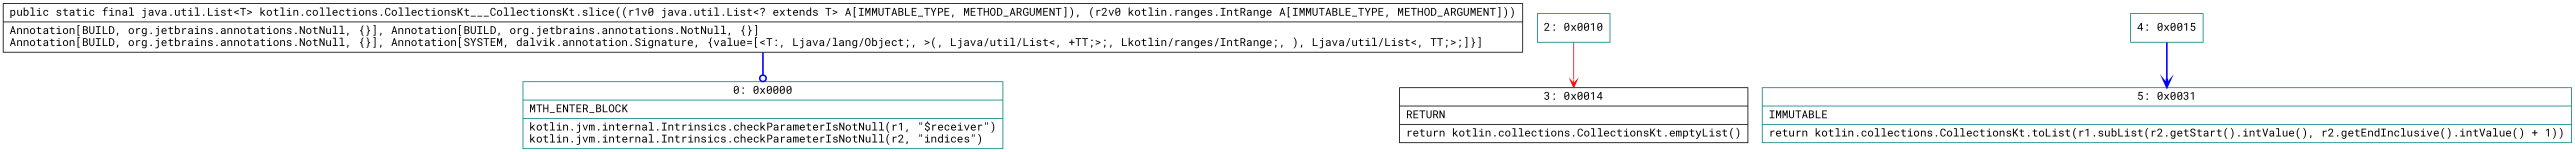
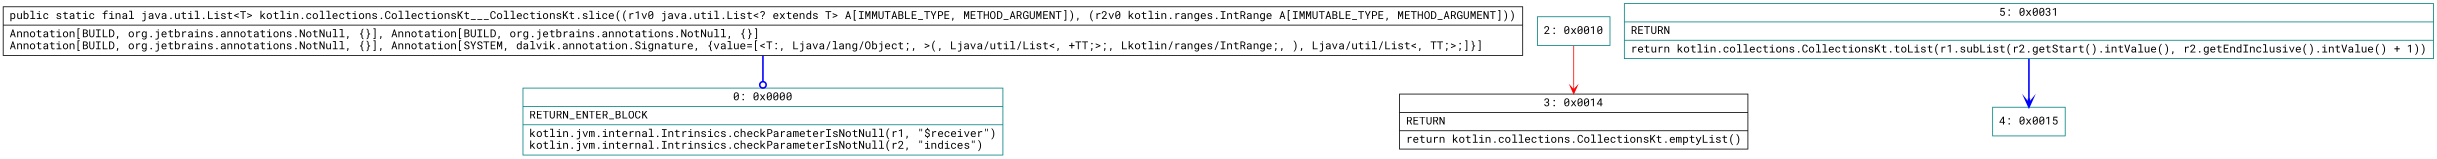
(2167, 61) -> (2029, 79)
(579, 109) -> (589, 115)
(1799, 115) -> (1651, 31)
